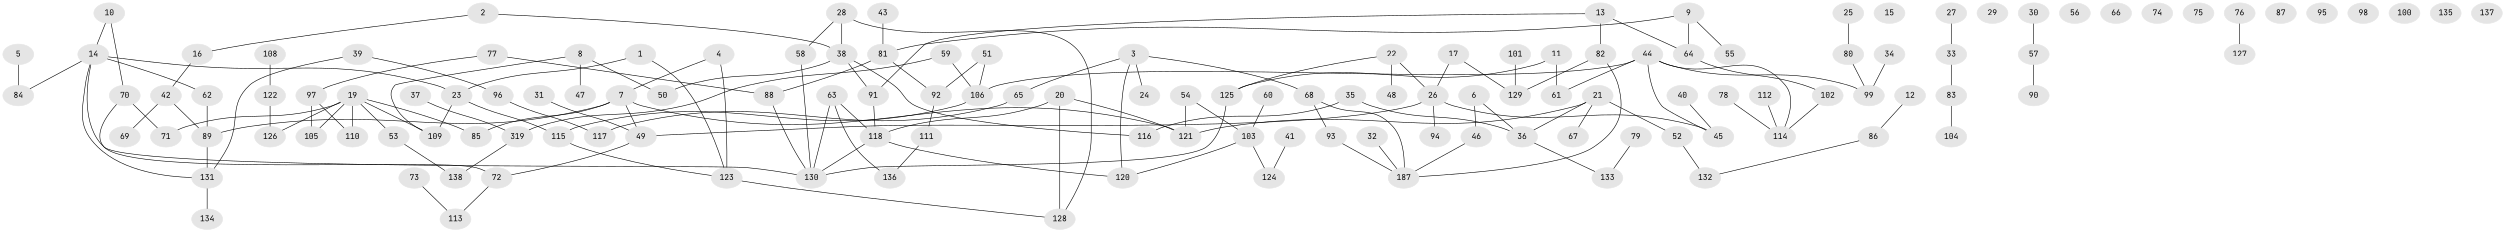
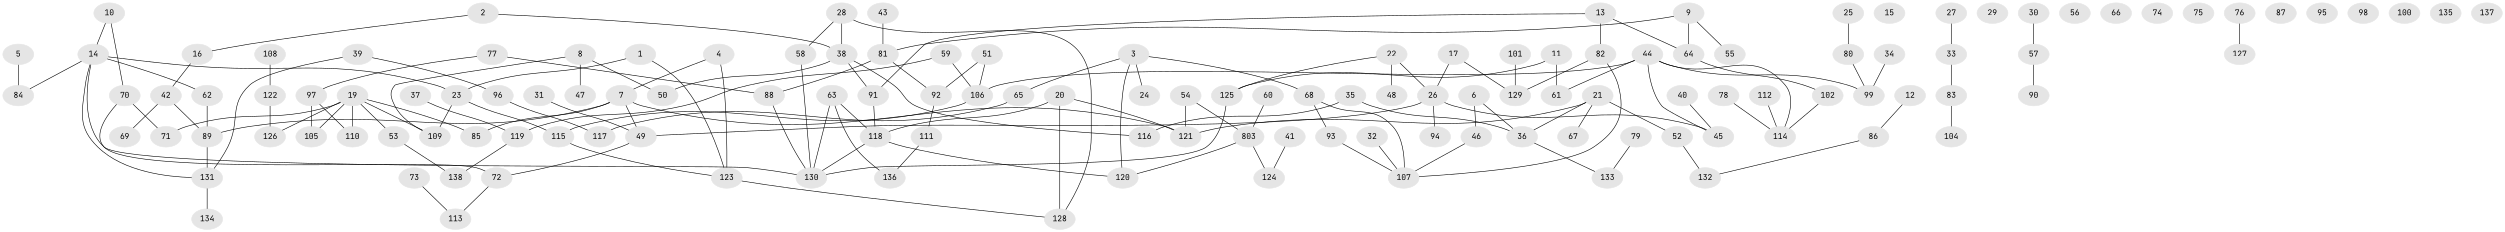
(517, 137) -> (517, 137)
(1249, 137) -> (1249, 137)
(1404, 178) -> (1404, 178)
